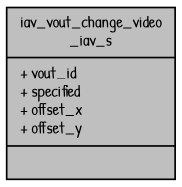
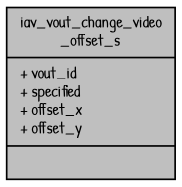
(91, 41) -> (91, 41)
